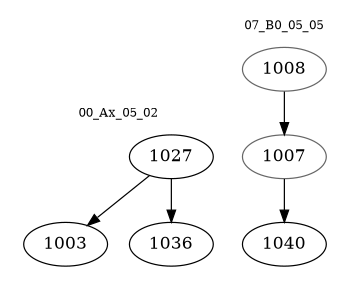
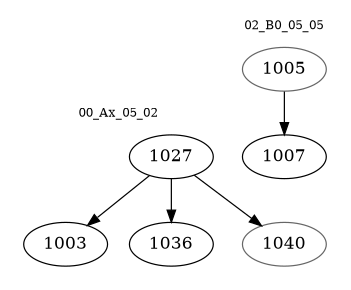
(284, 26) -> (284, 26)
(284, 69) -> (284, 69)
(284, 157) -> (284, 157)
(284, 195) -> (214, 190)
(284, 244) -> (284, 244)
